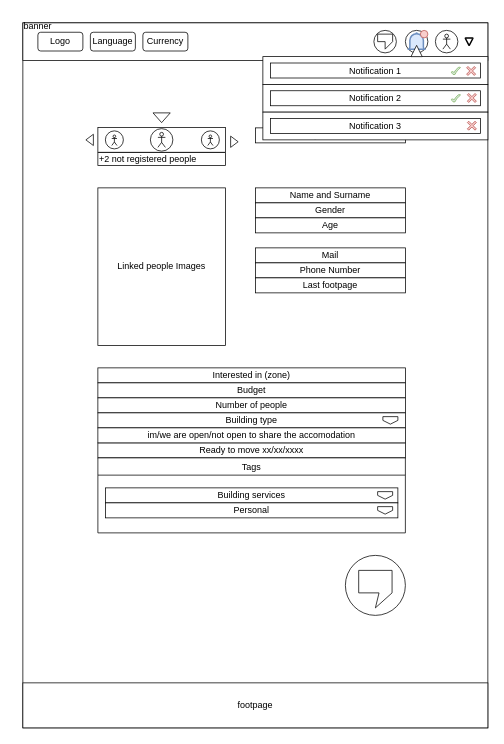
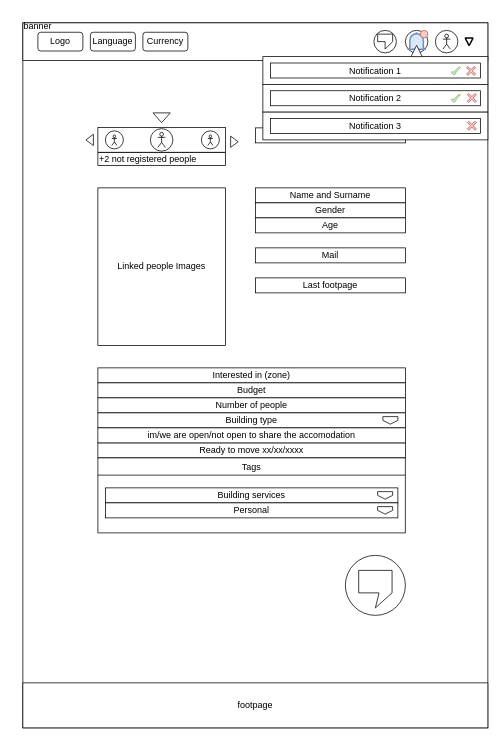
(330, 270) -> none
